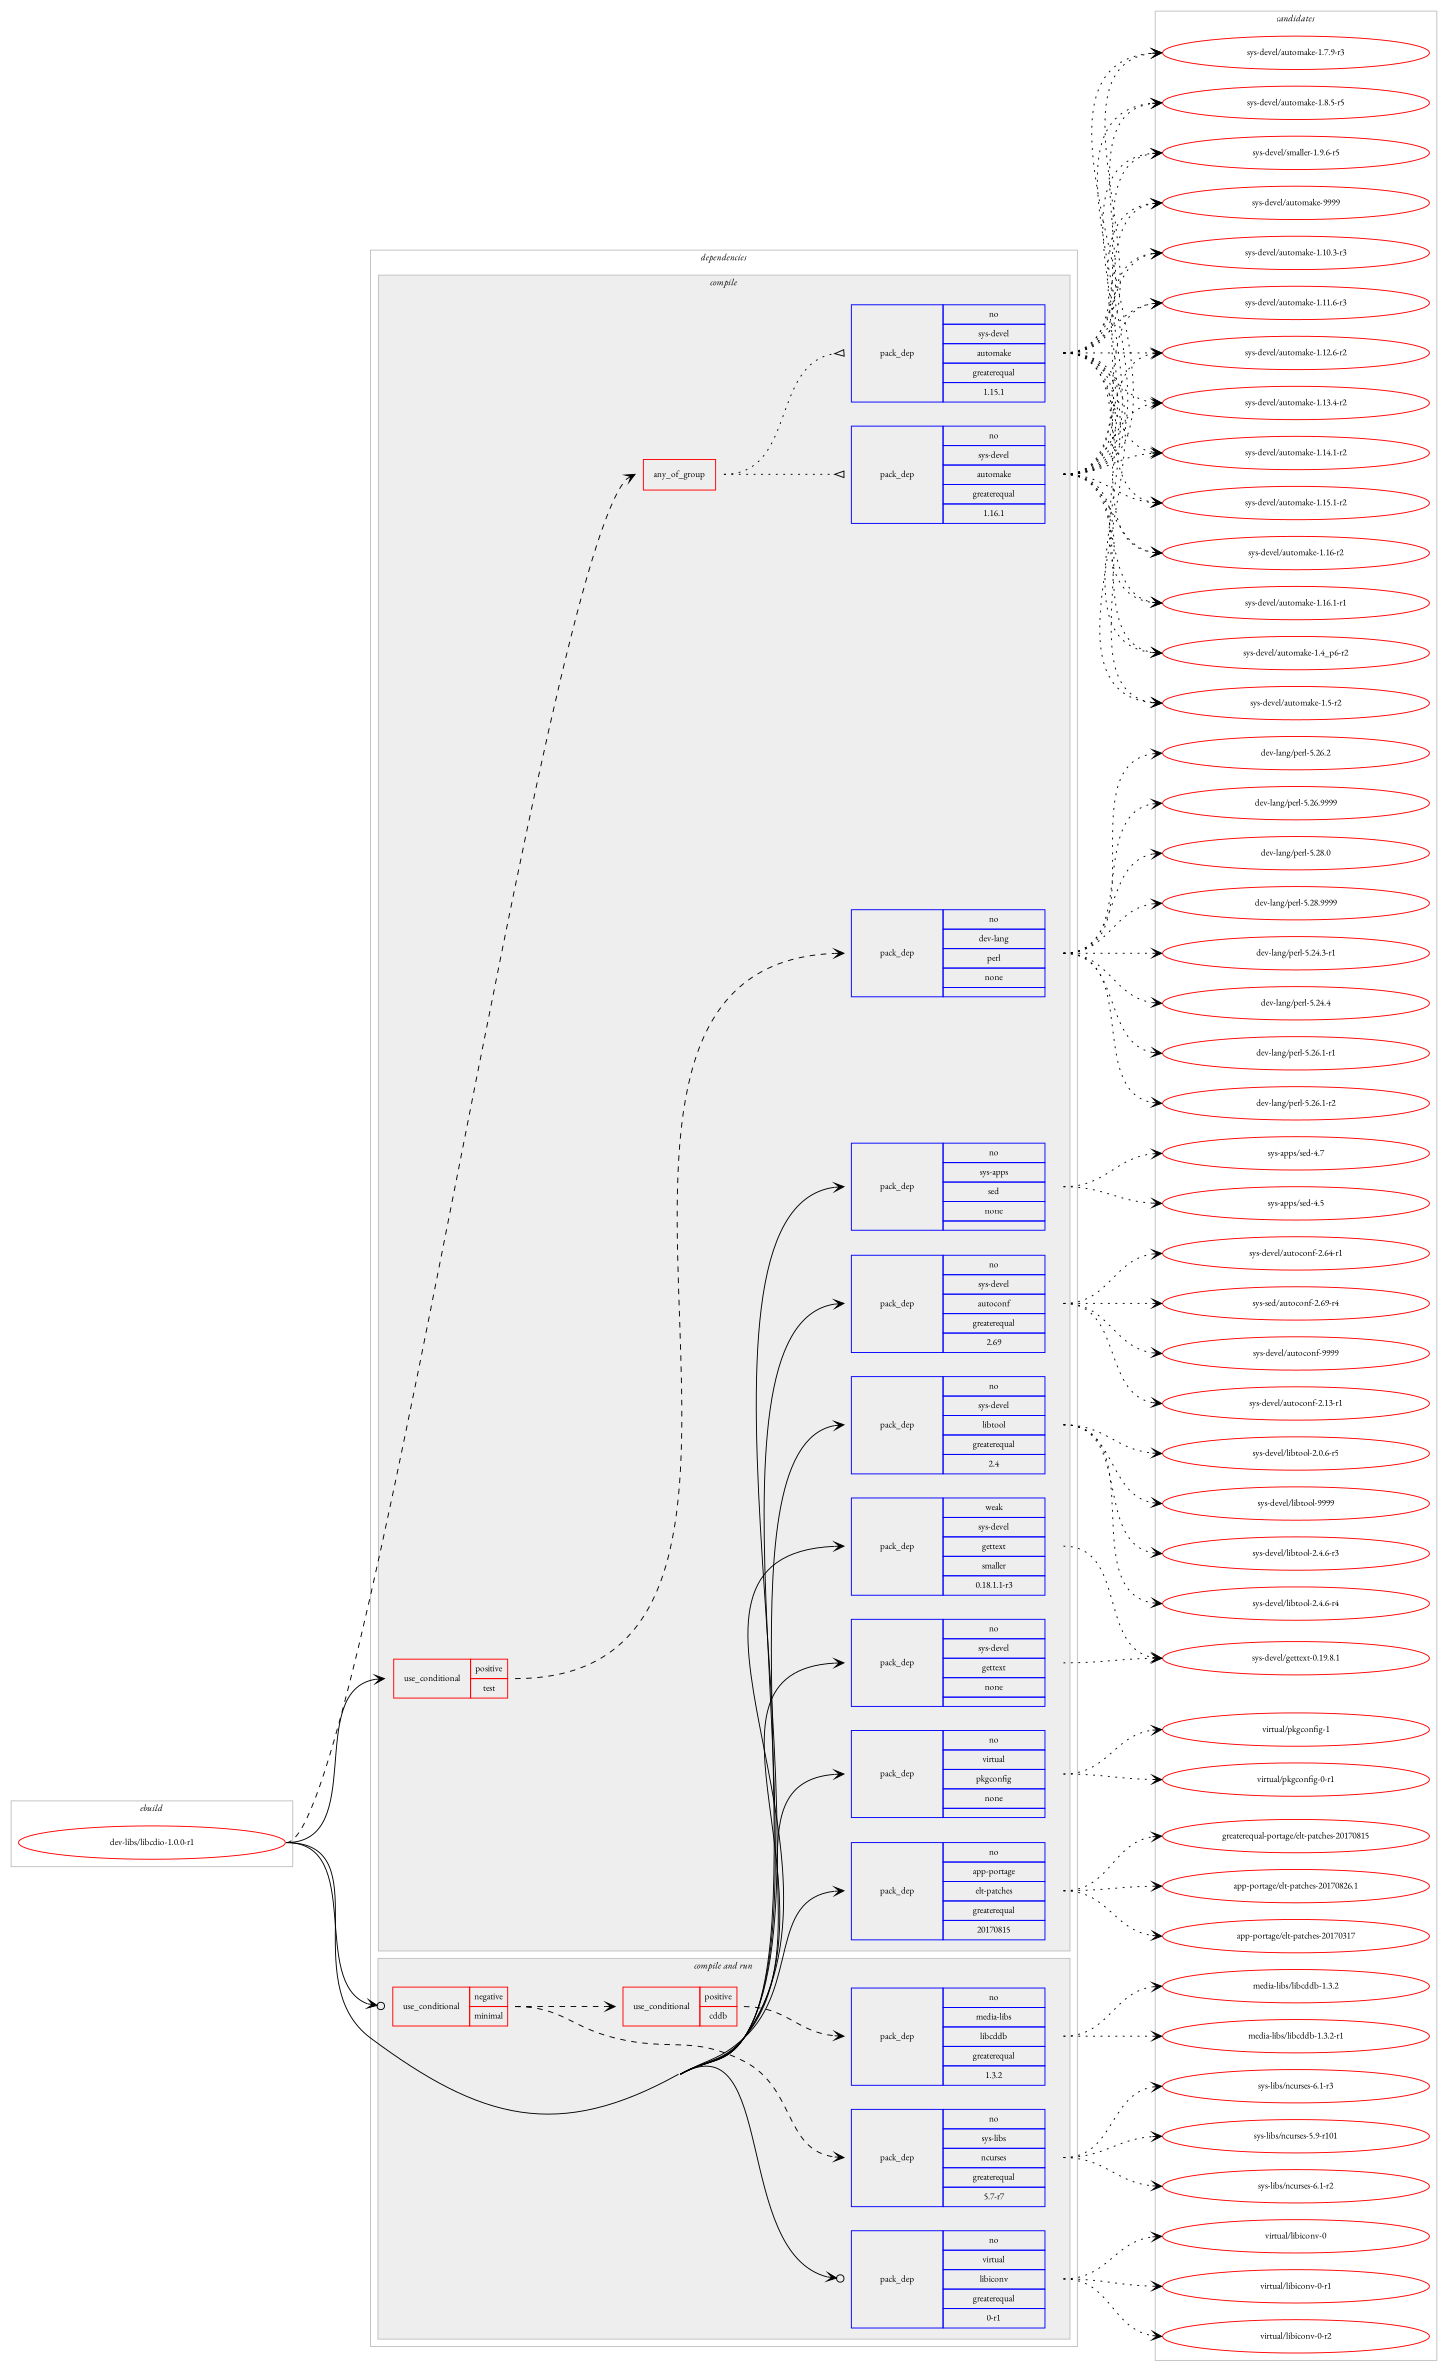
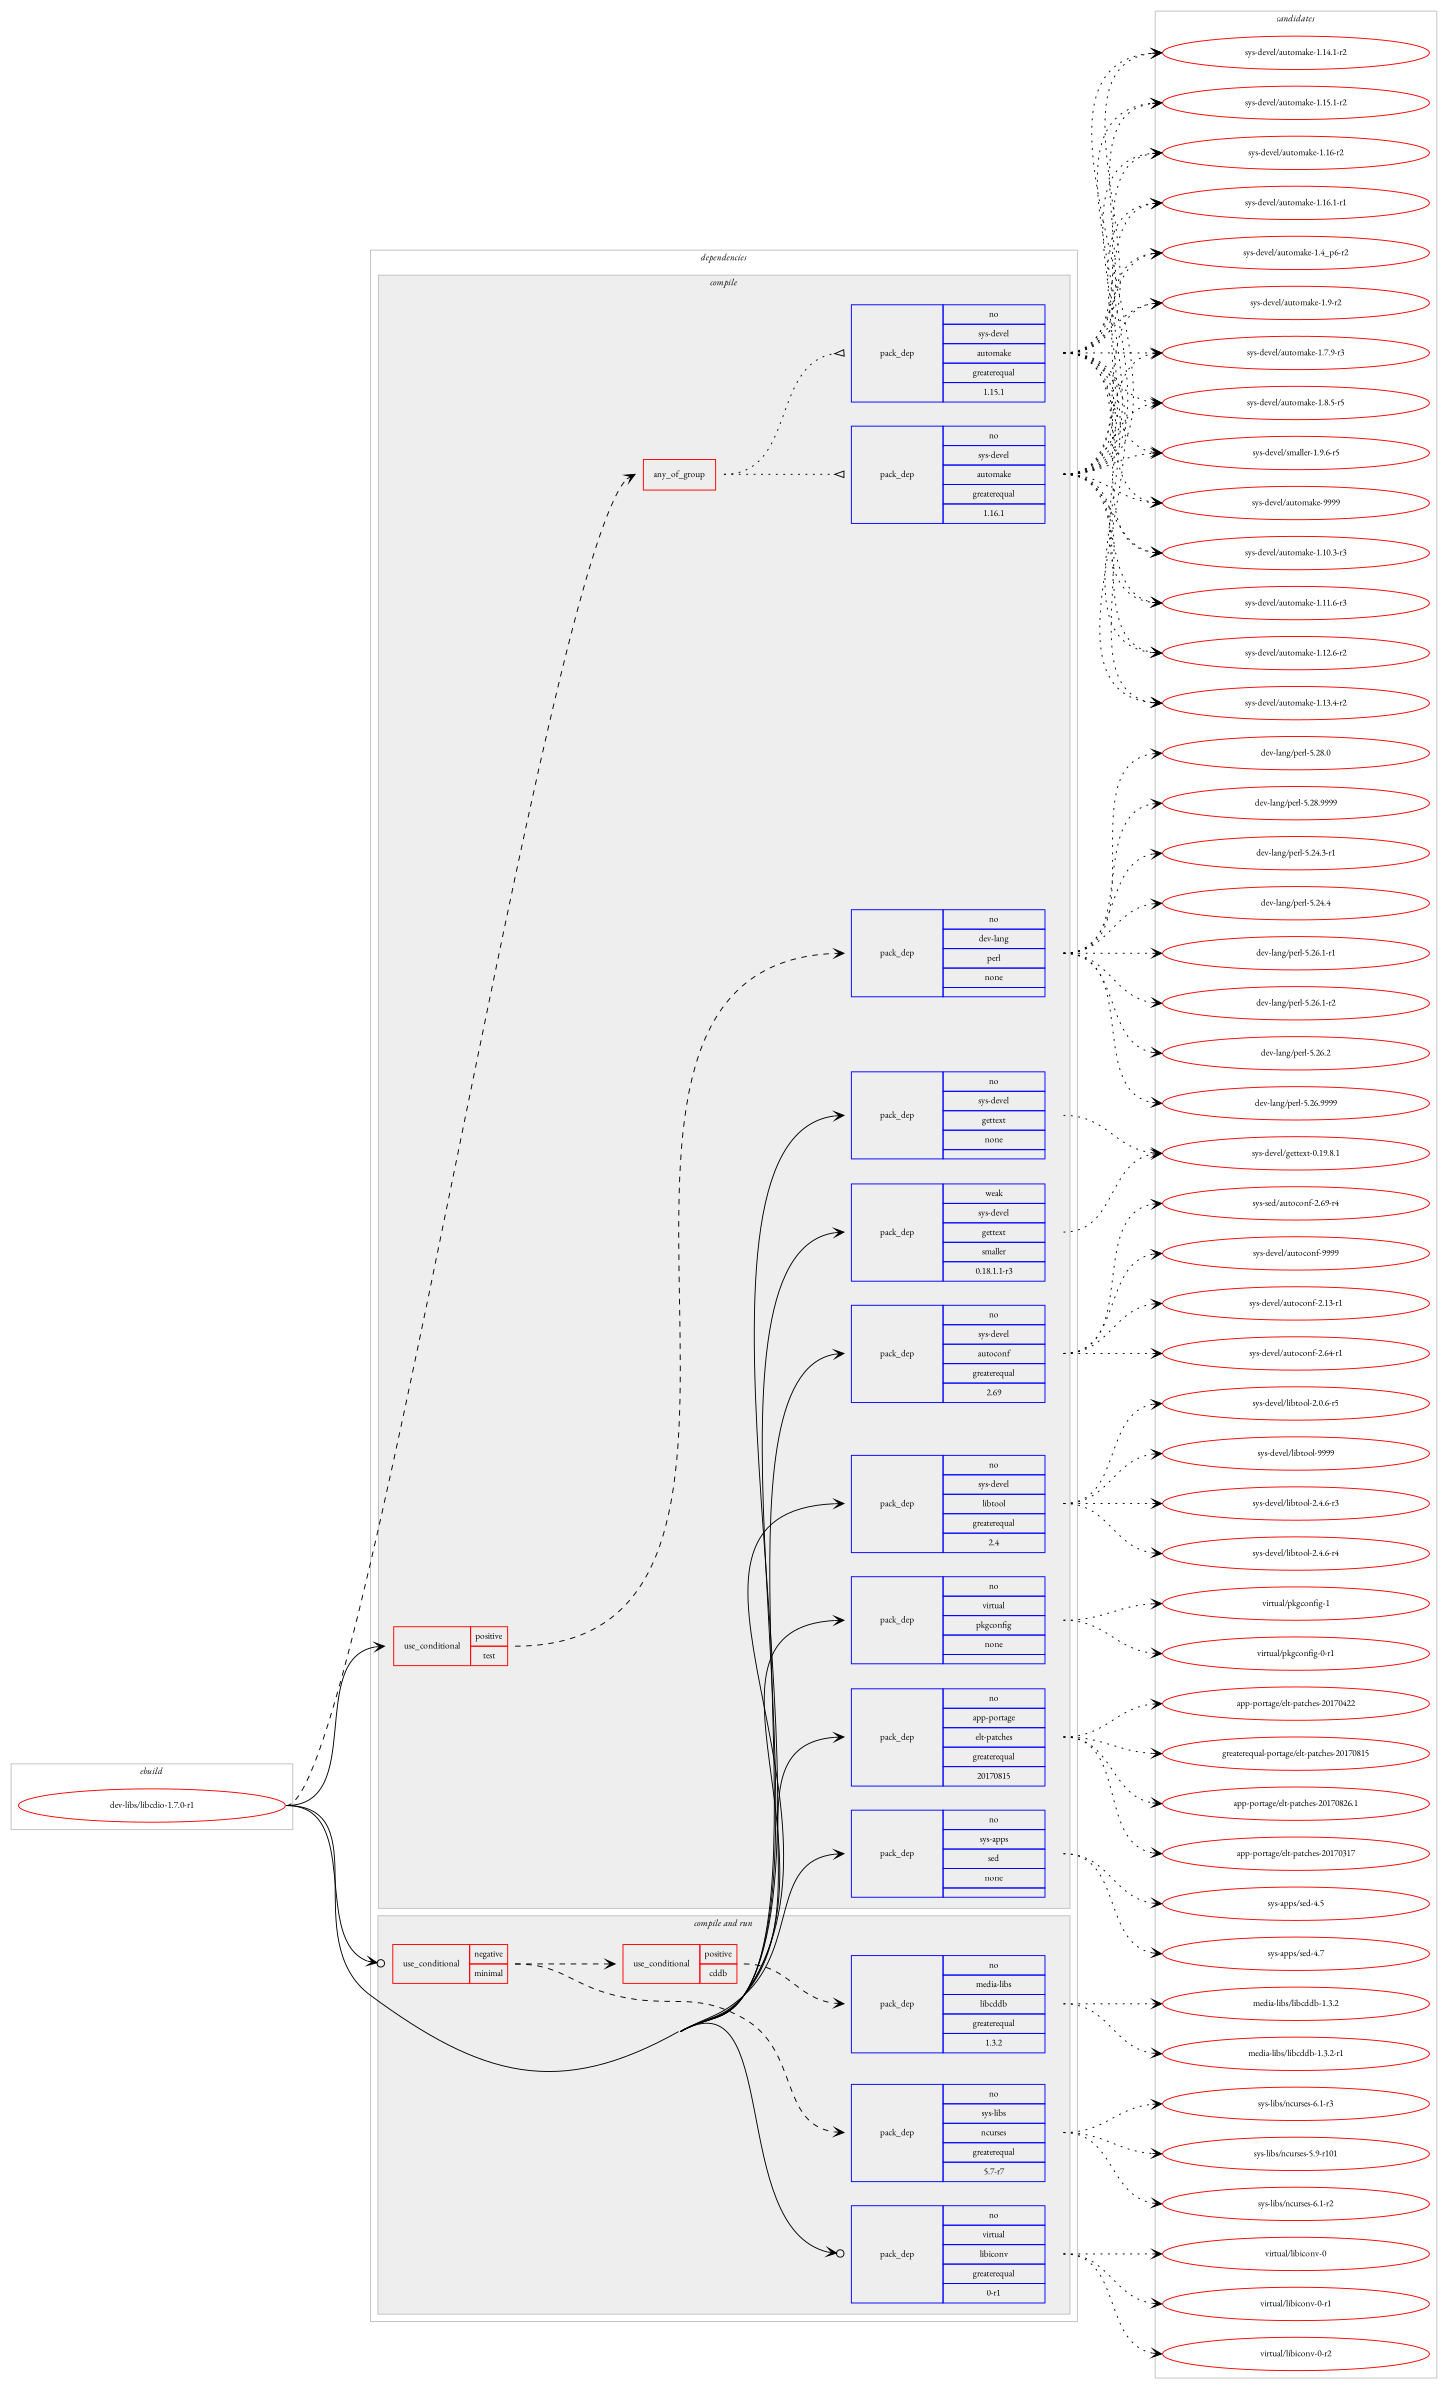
(1296, 703) -> (1296, 303)
none -> (1296, 1704)
(152, 1843) -> (152, 1806)
